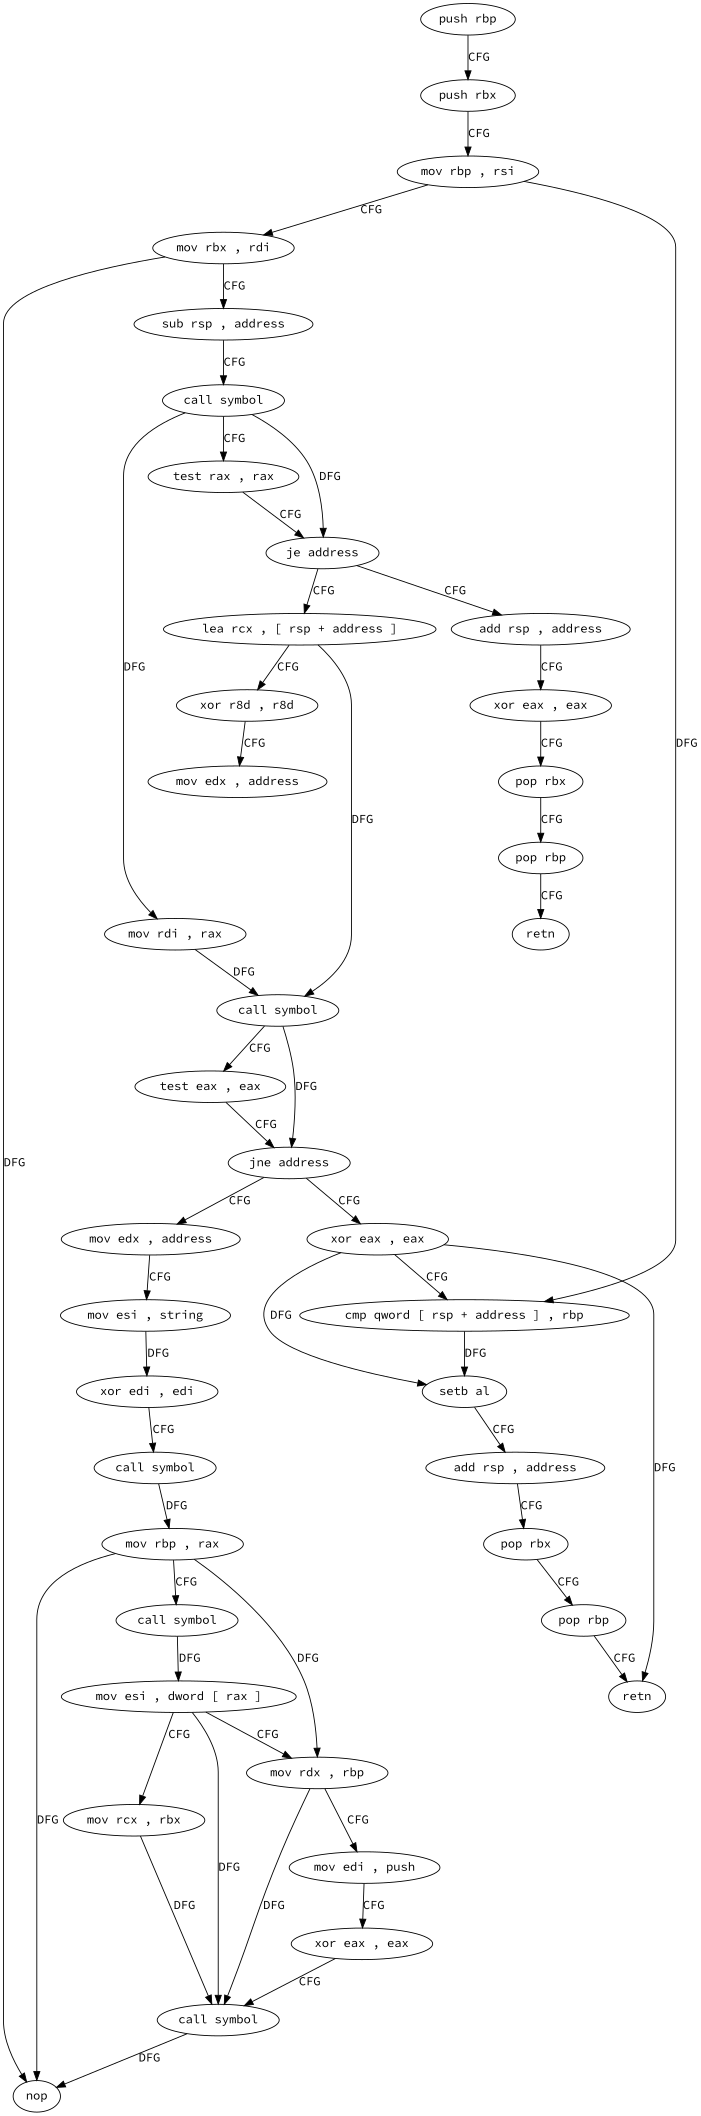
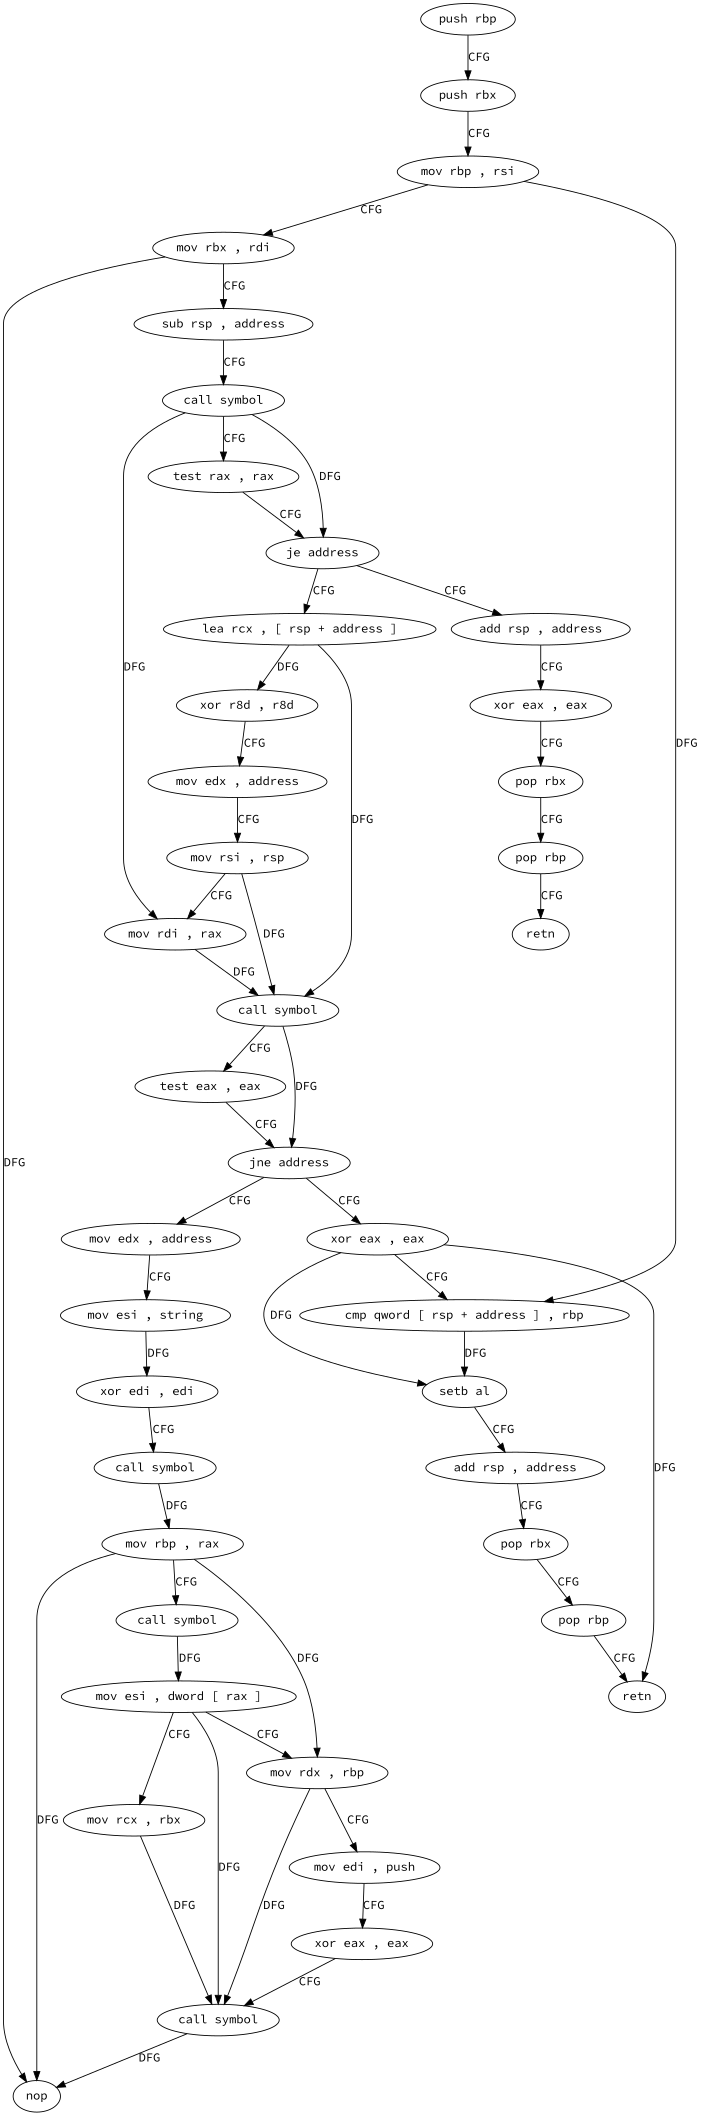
(288, 667) -> (288, 667)
none -> (238, 858)
